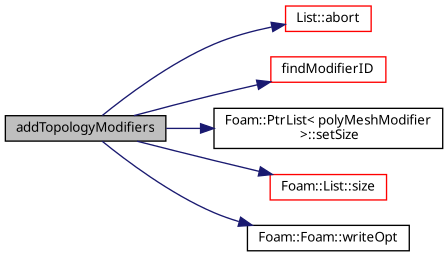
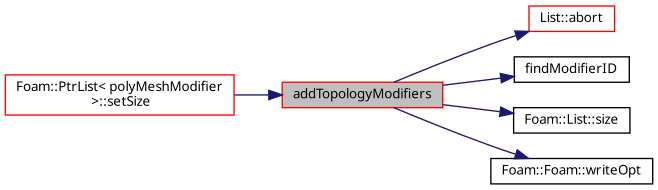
(328, 70) -> (572, 70)
(86, 128) -> (362, 95)
(183, 128) -> (252, 95)
(328, 128) -> (120, 95)
(328, 187) -> (572, 120)
